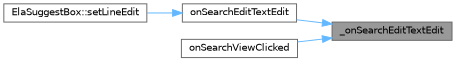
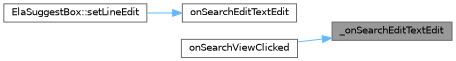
(309, 21) -> none
